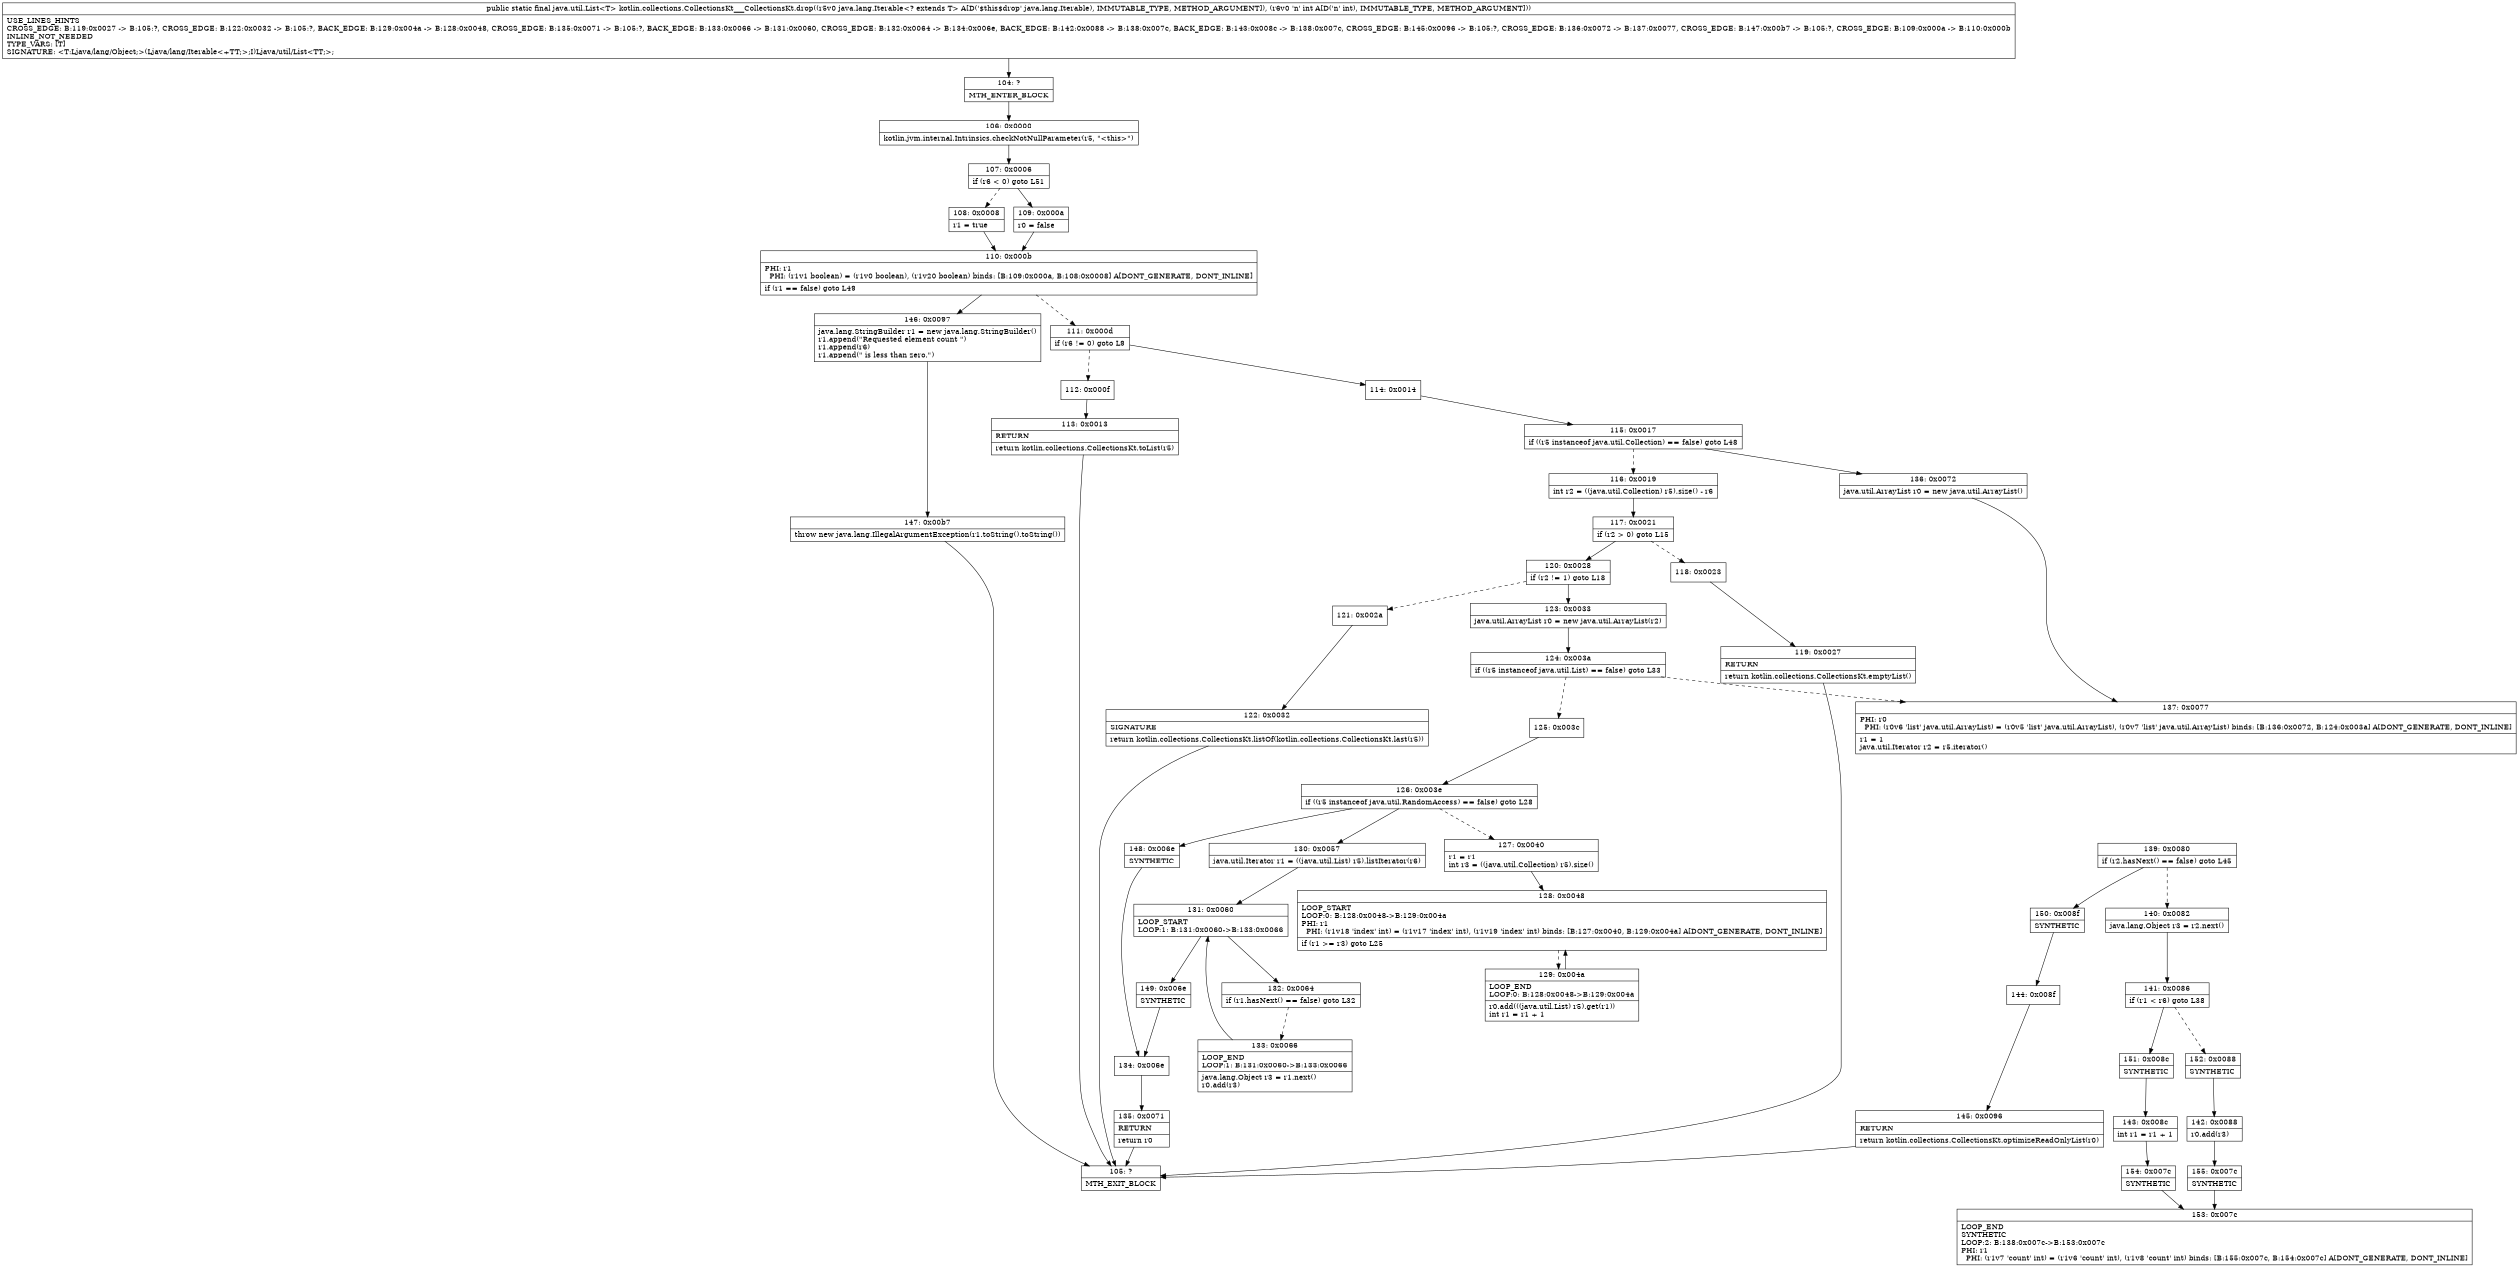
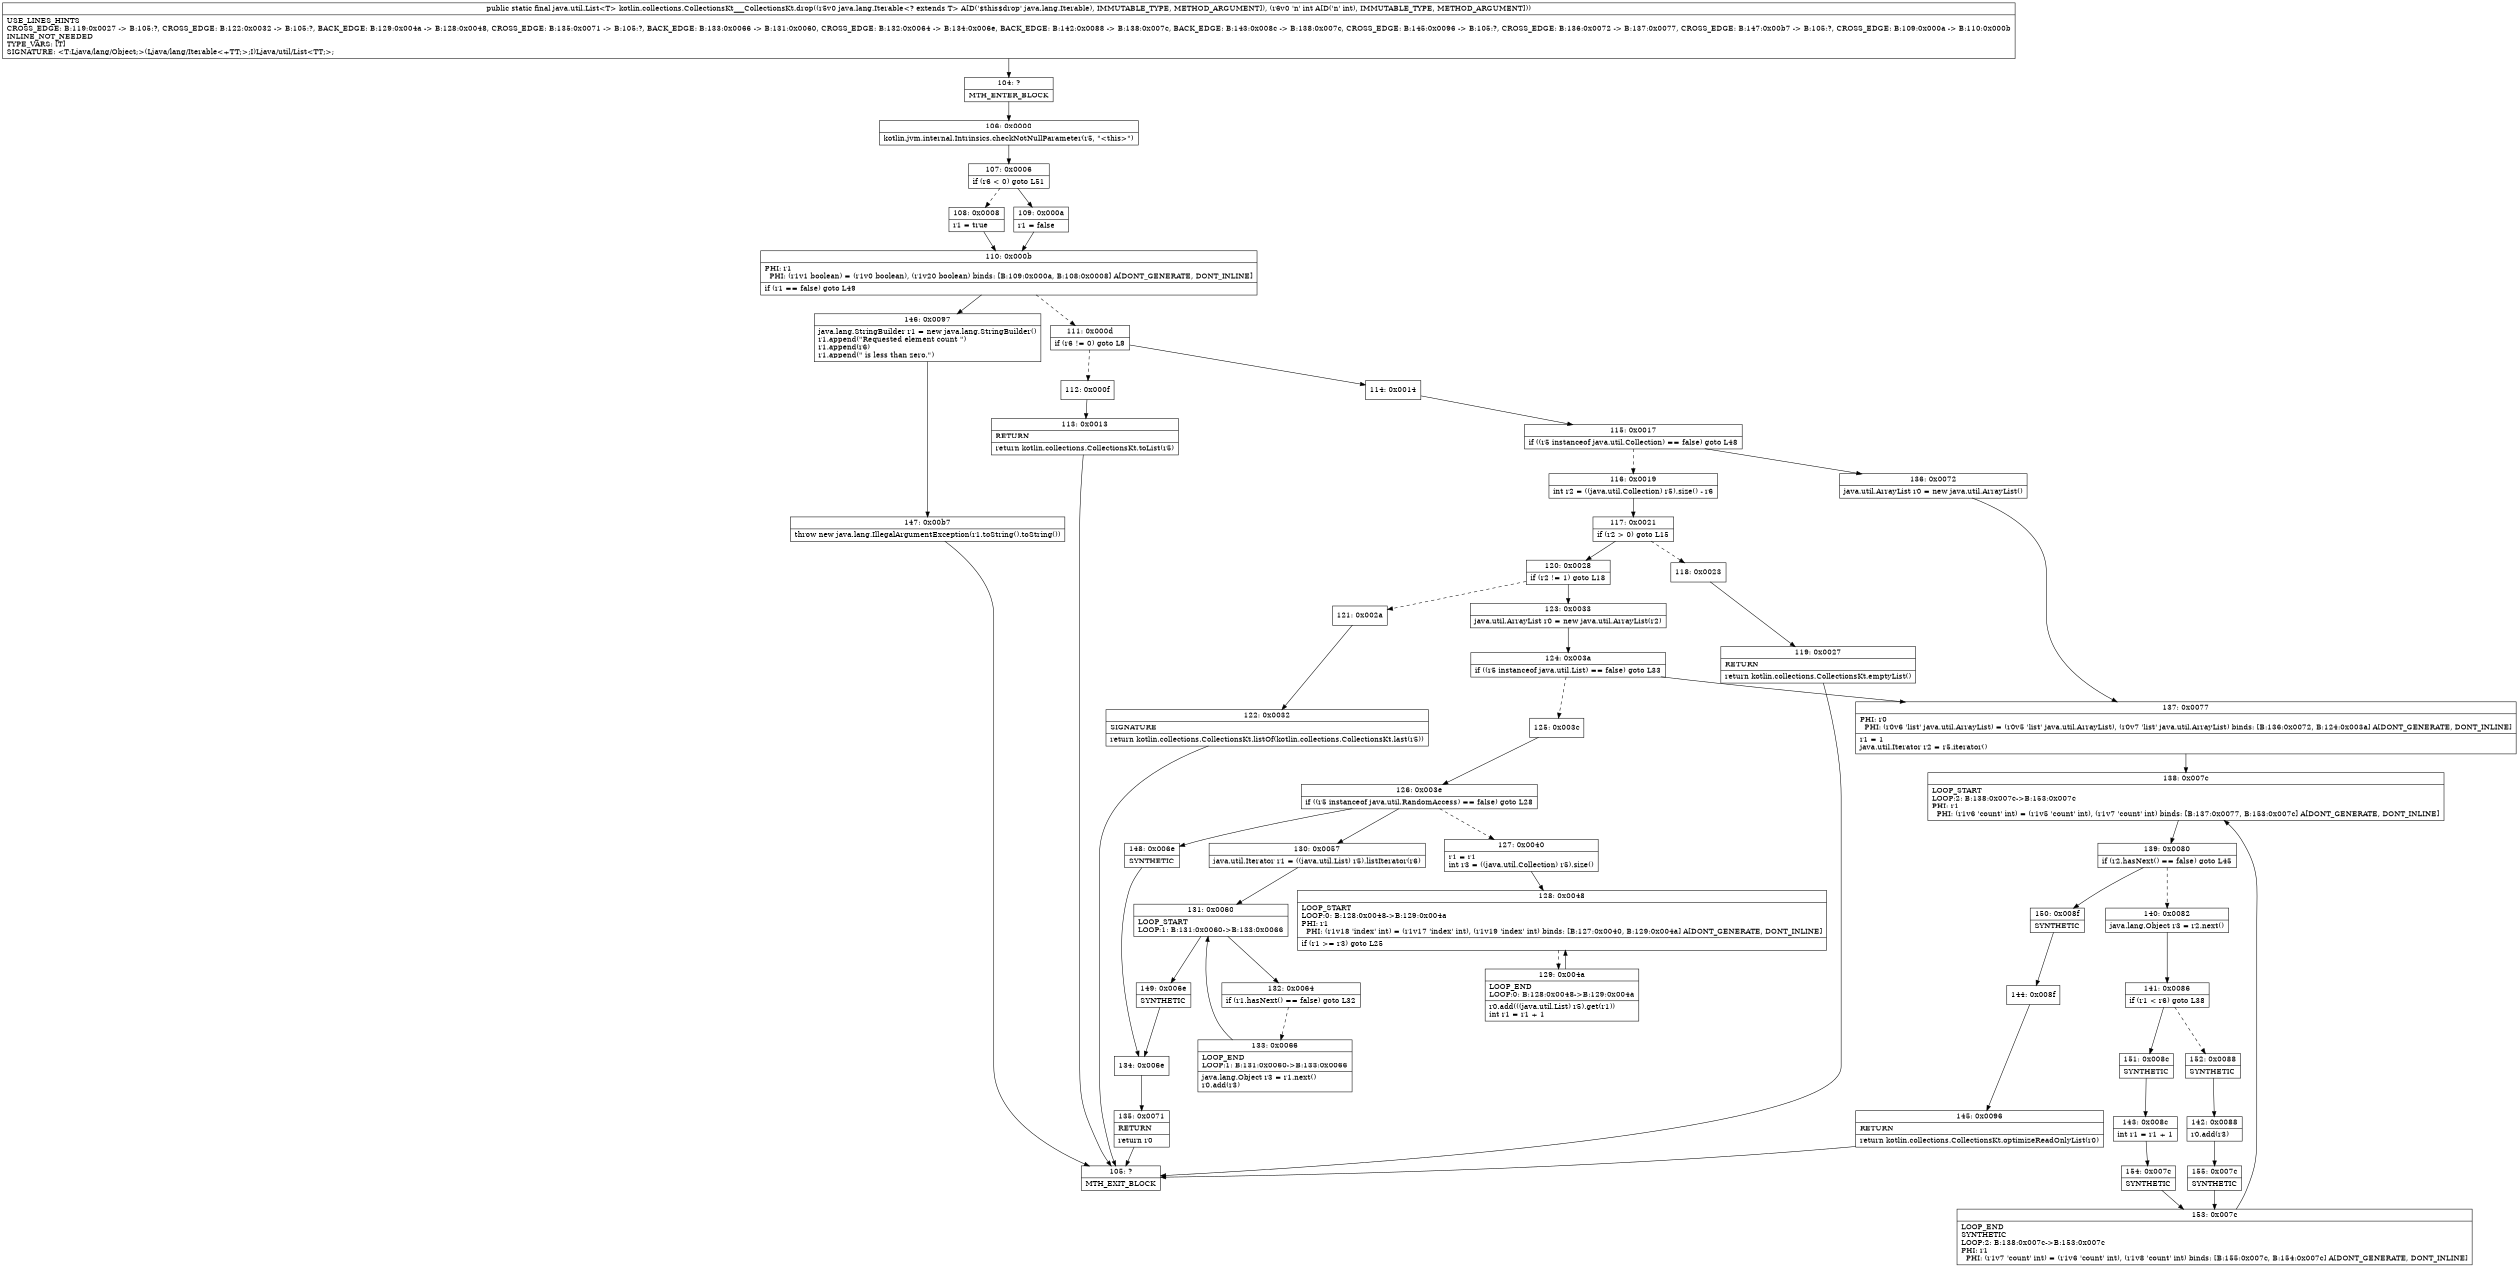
(1036, 226) -> (1036, 226)
(1781, 690) -> (1781, 690)
none -> (2186, 797)
